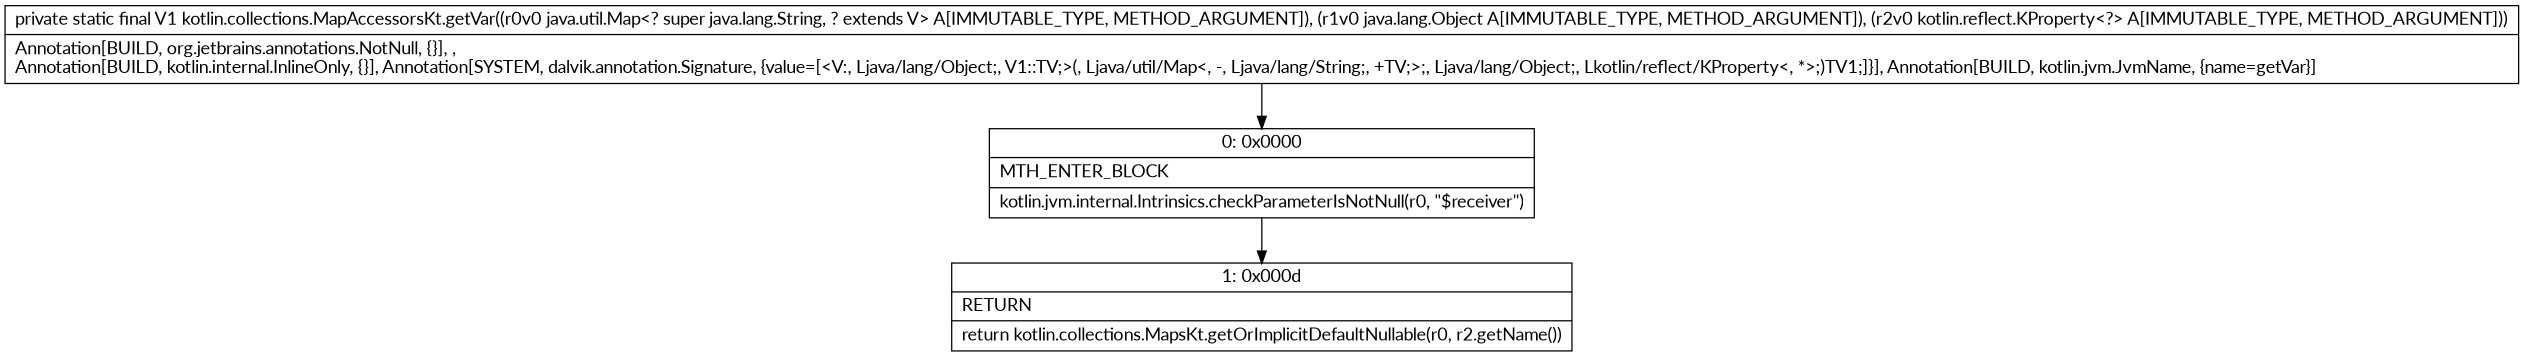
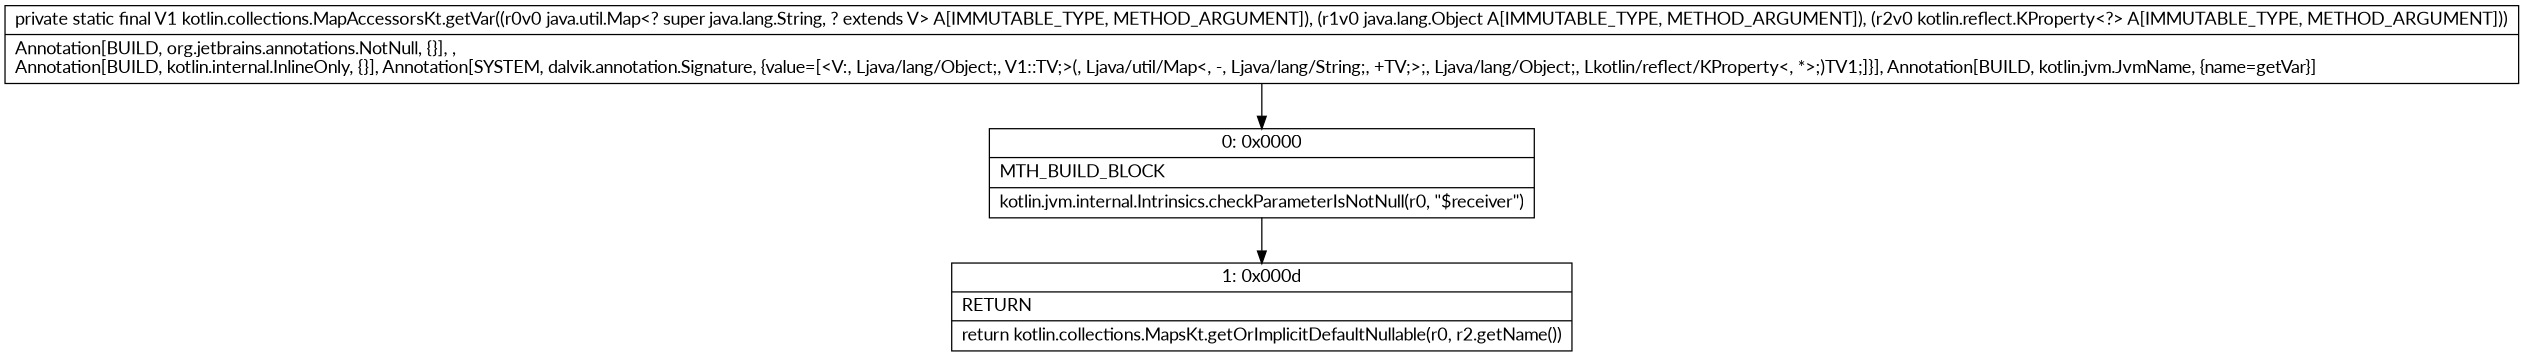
(1084, 172) -> (1082, 172)
